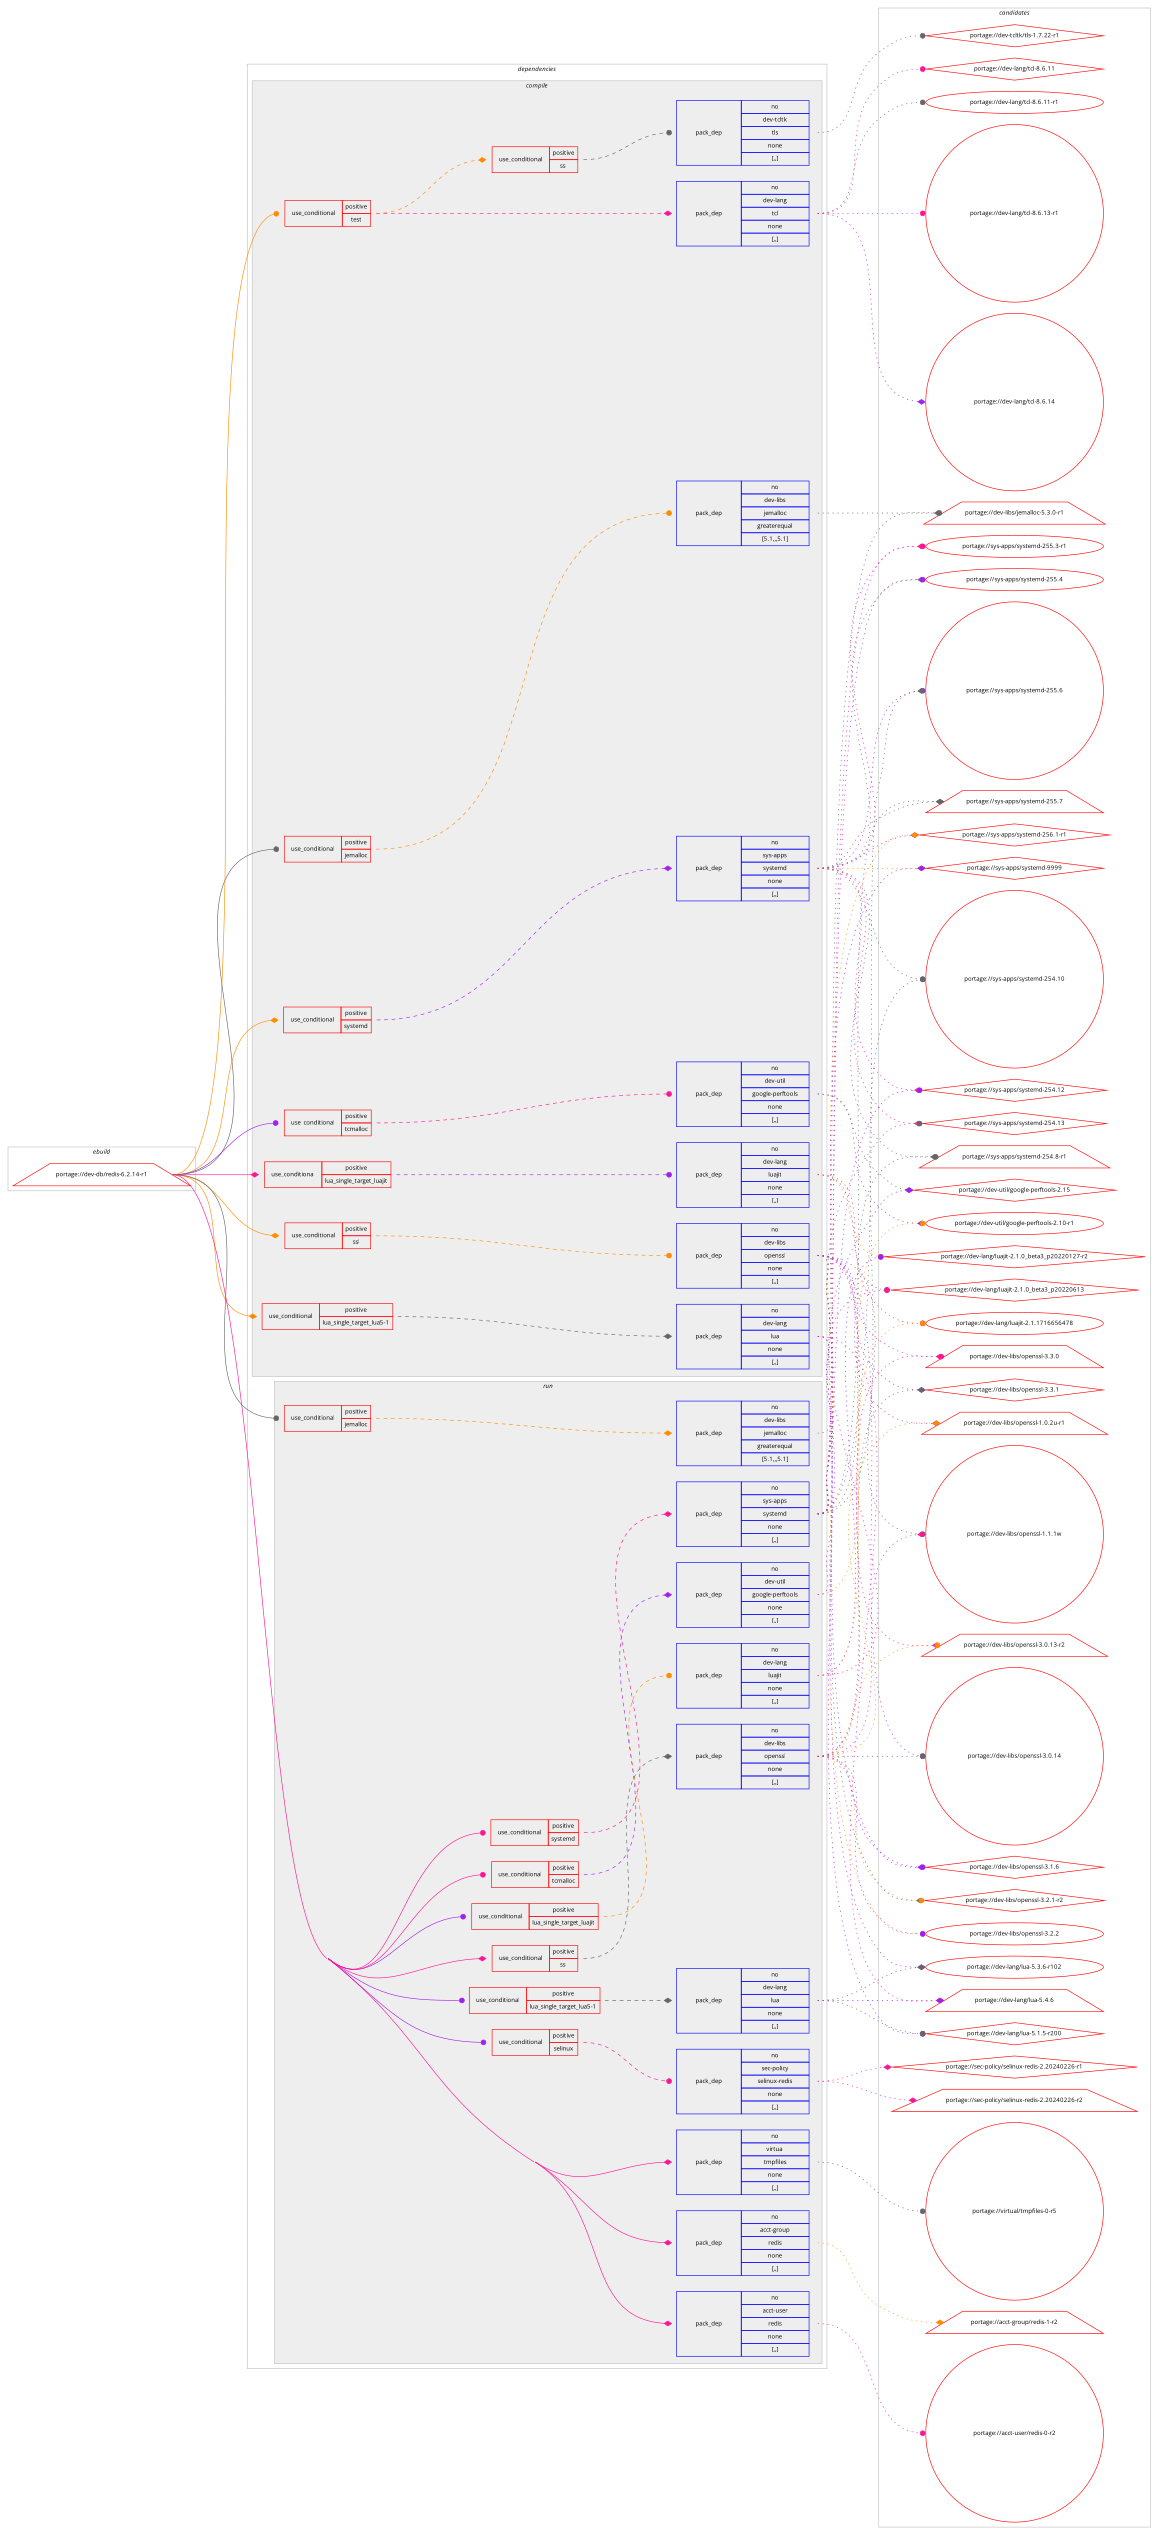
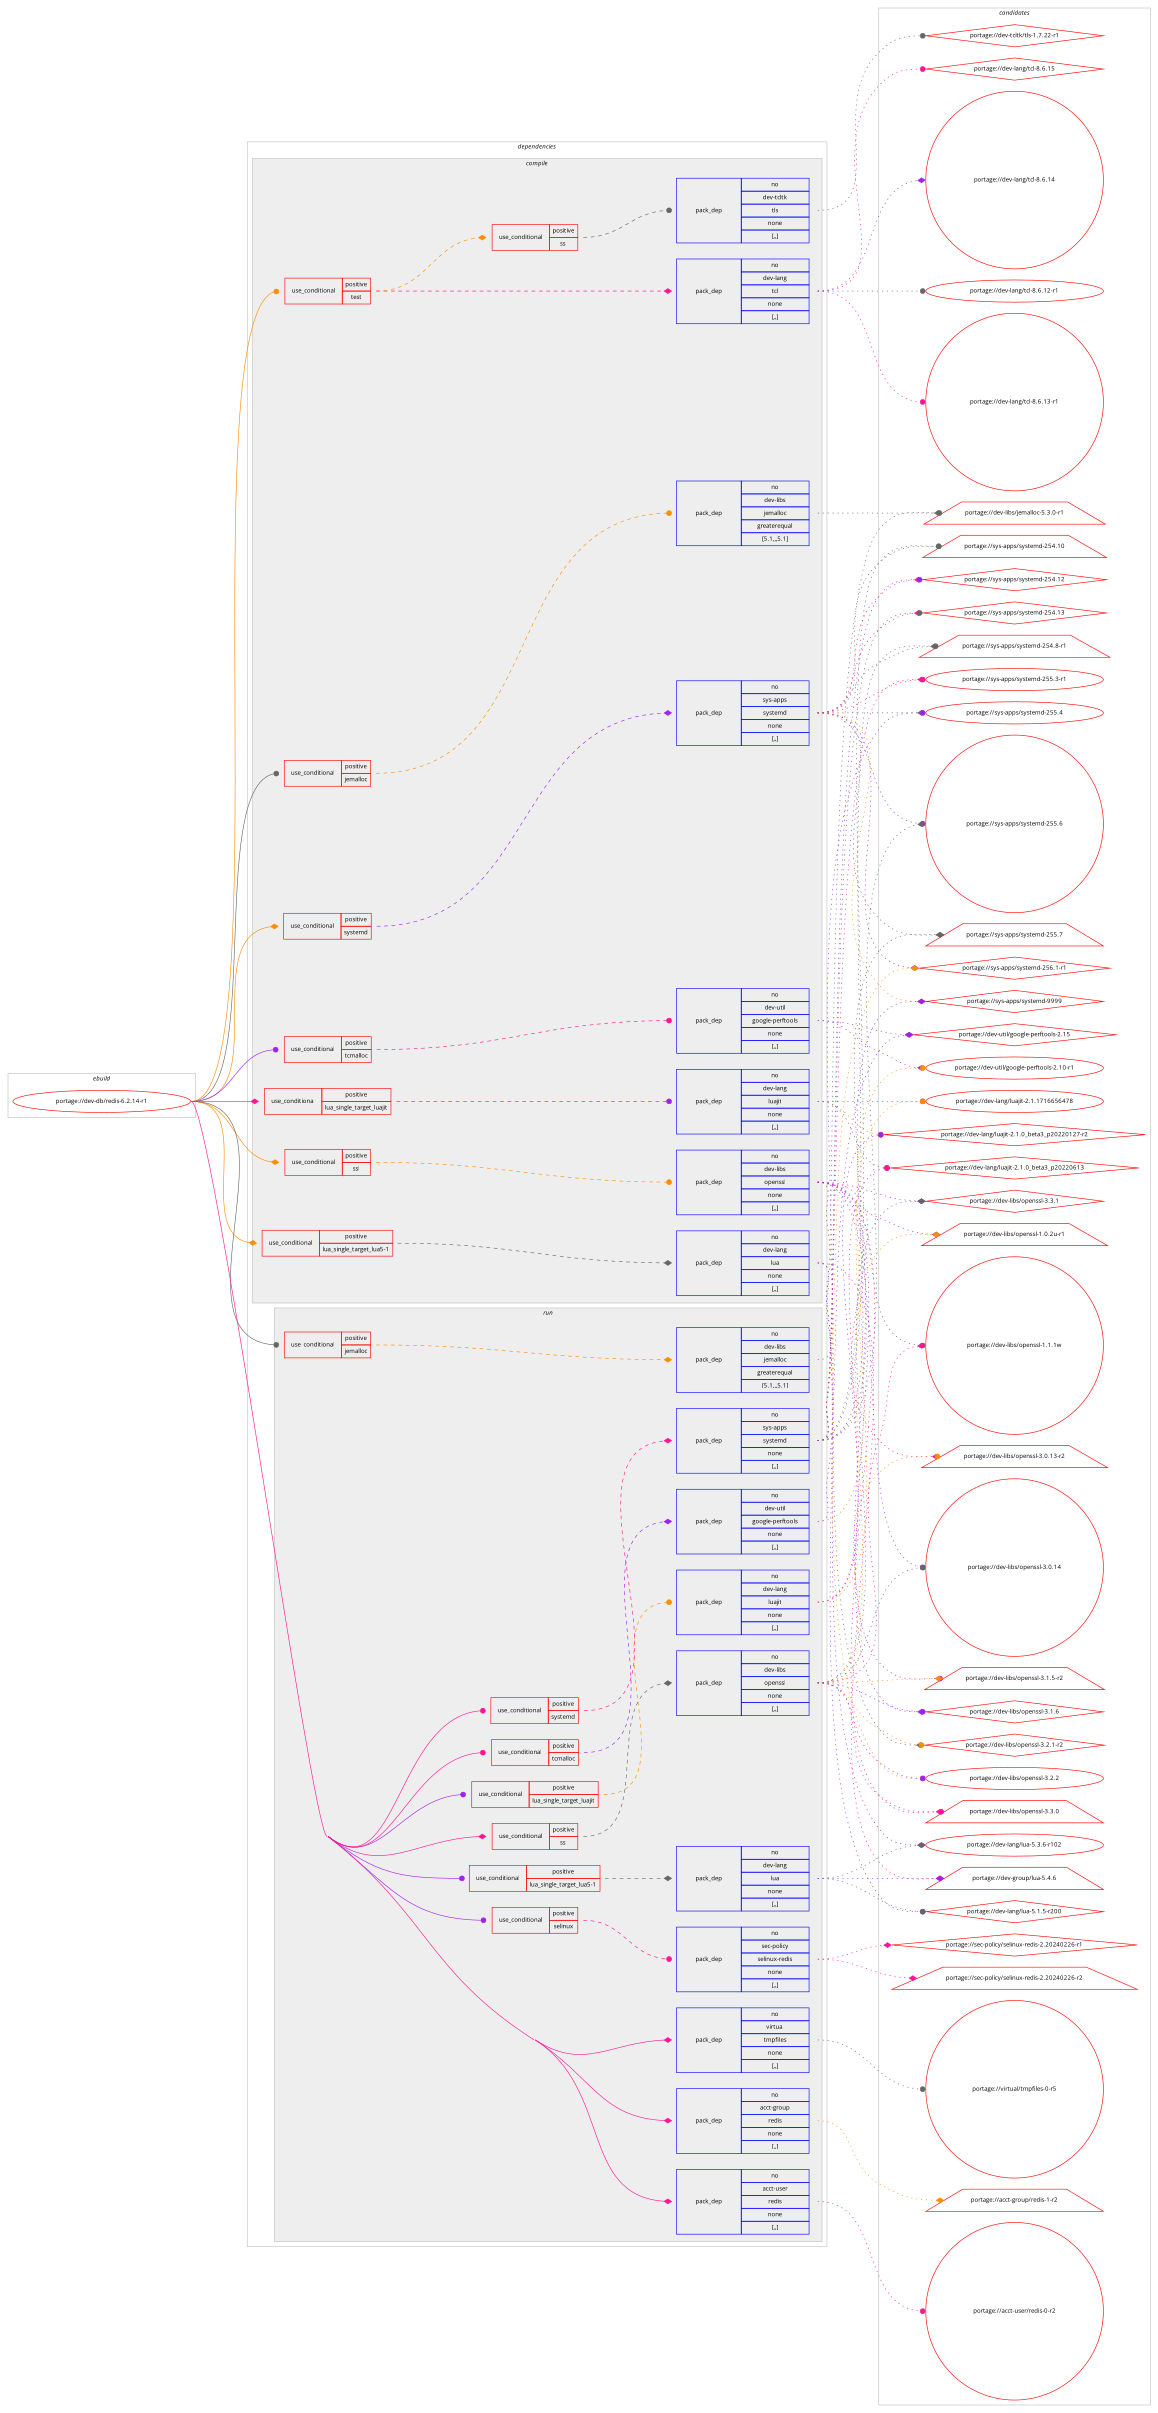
(1015, 69) -> (1015, 69)
(1015, 102) -> (1015, 291)
(1015, 979) -> (1015, 546)
(102, 1175) -> (102, 1101)
none -> (1015, 1679)
(1015, 2000) -> (1015, 1878)
